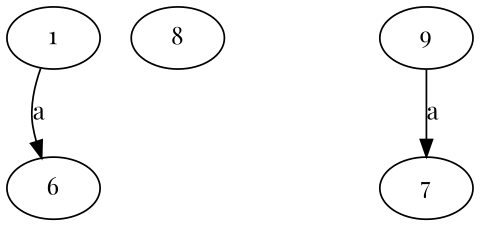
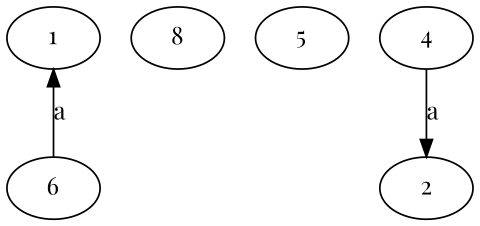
none -> (302, 38)
(426, 38) -> (426, 38)
(32, 104) -> (54, 122)
(426, 188) -> (426, 188)
